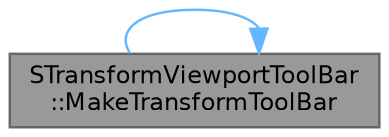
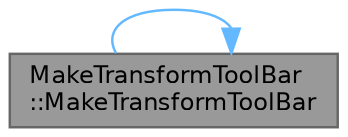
(195, 91) -> (174, 91)
